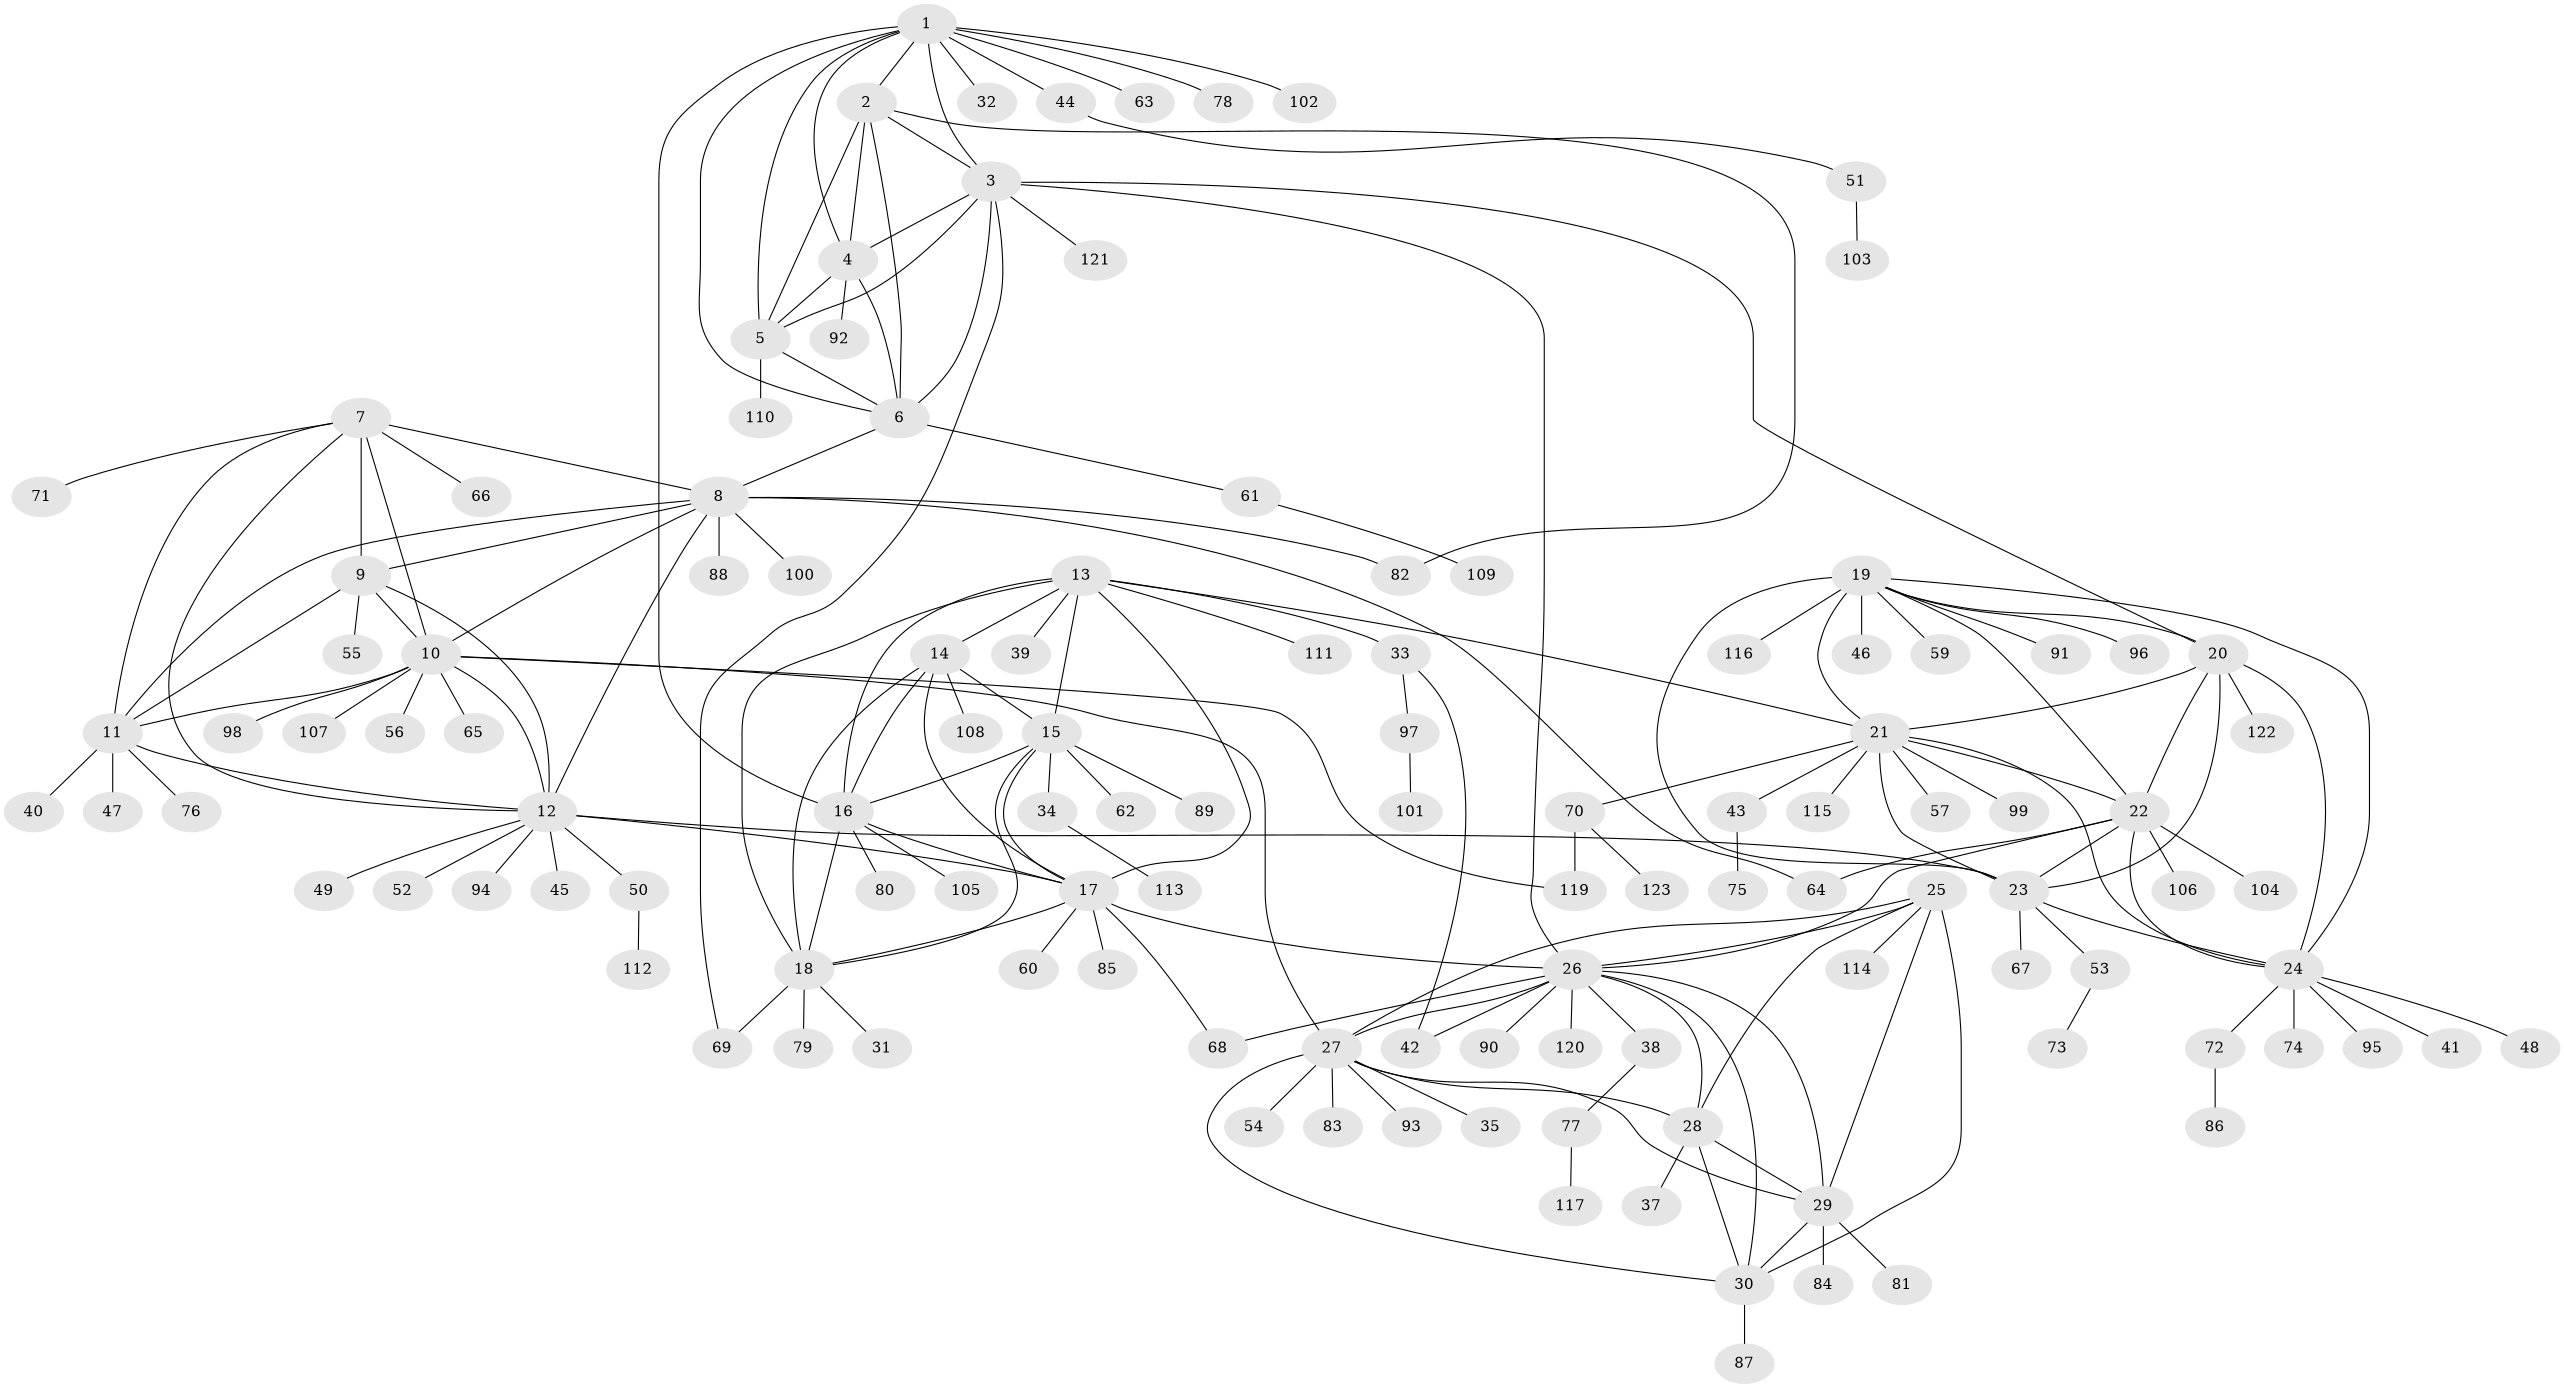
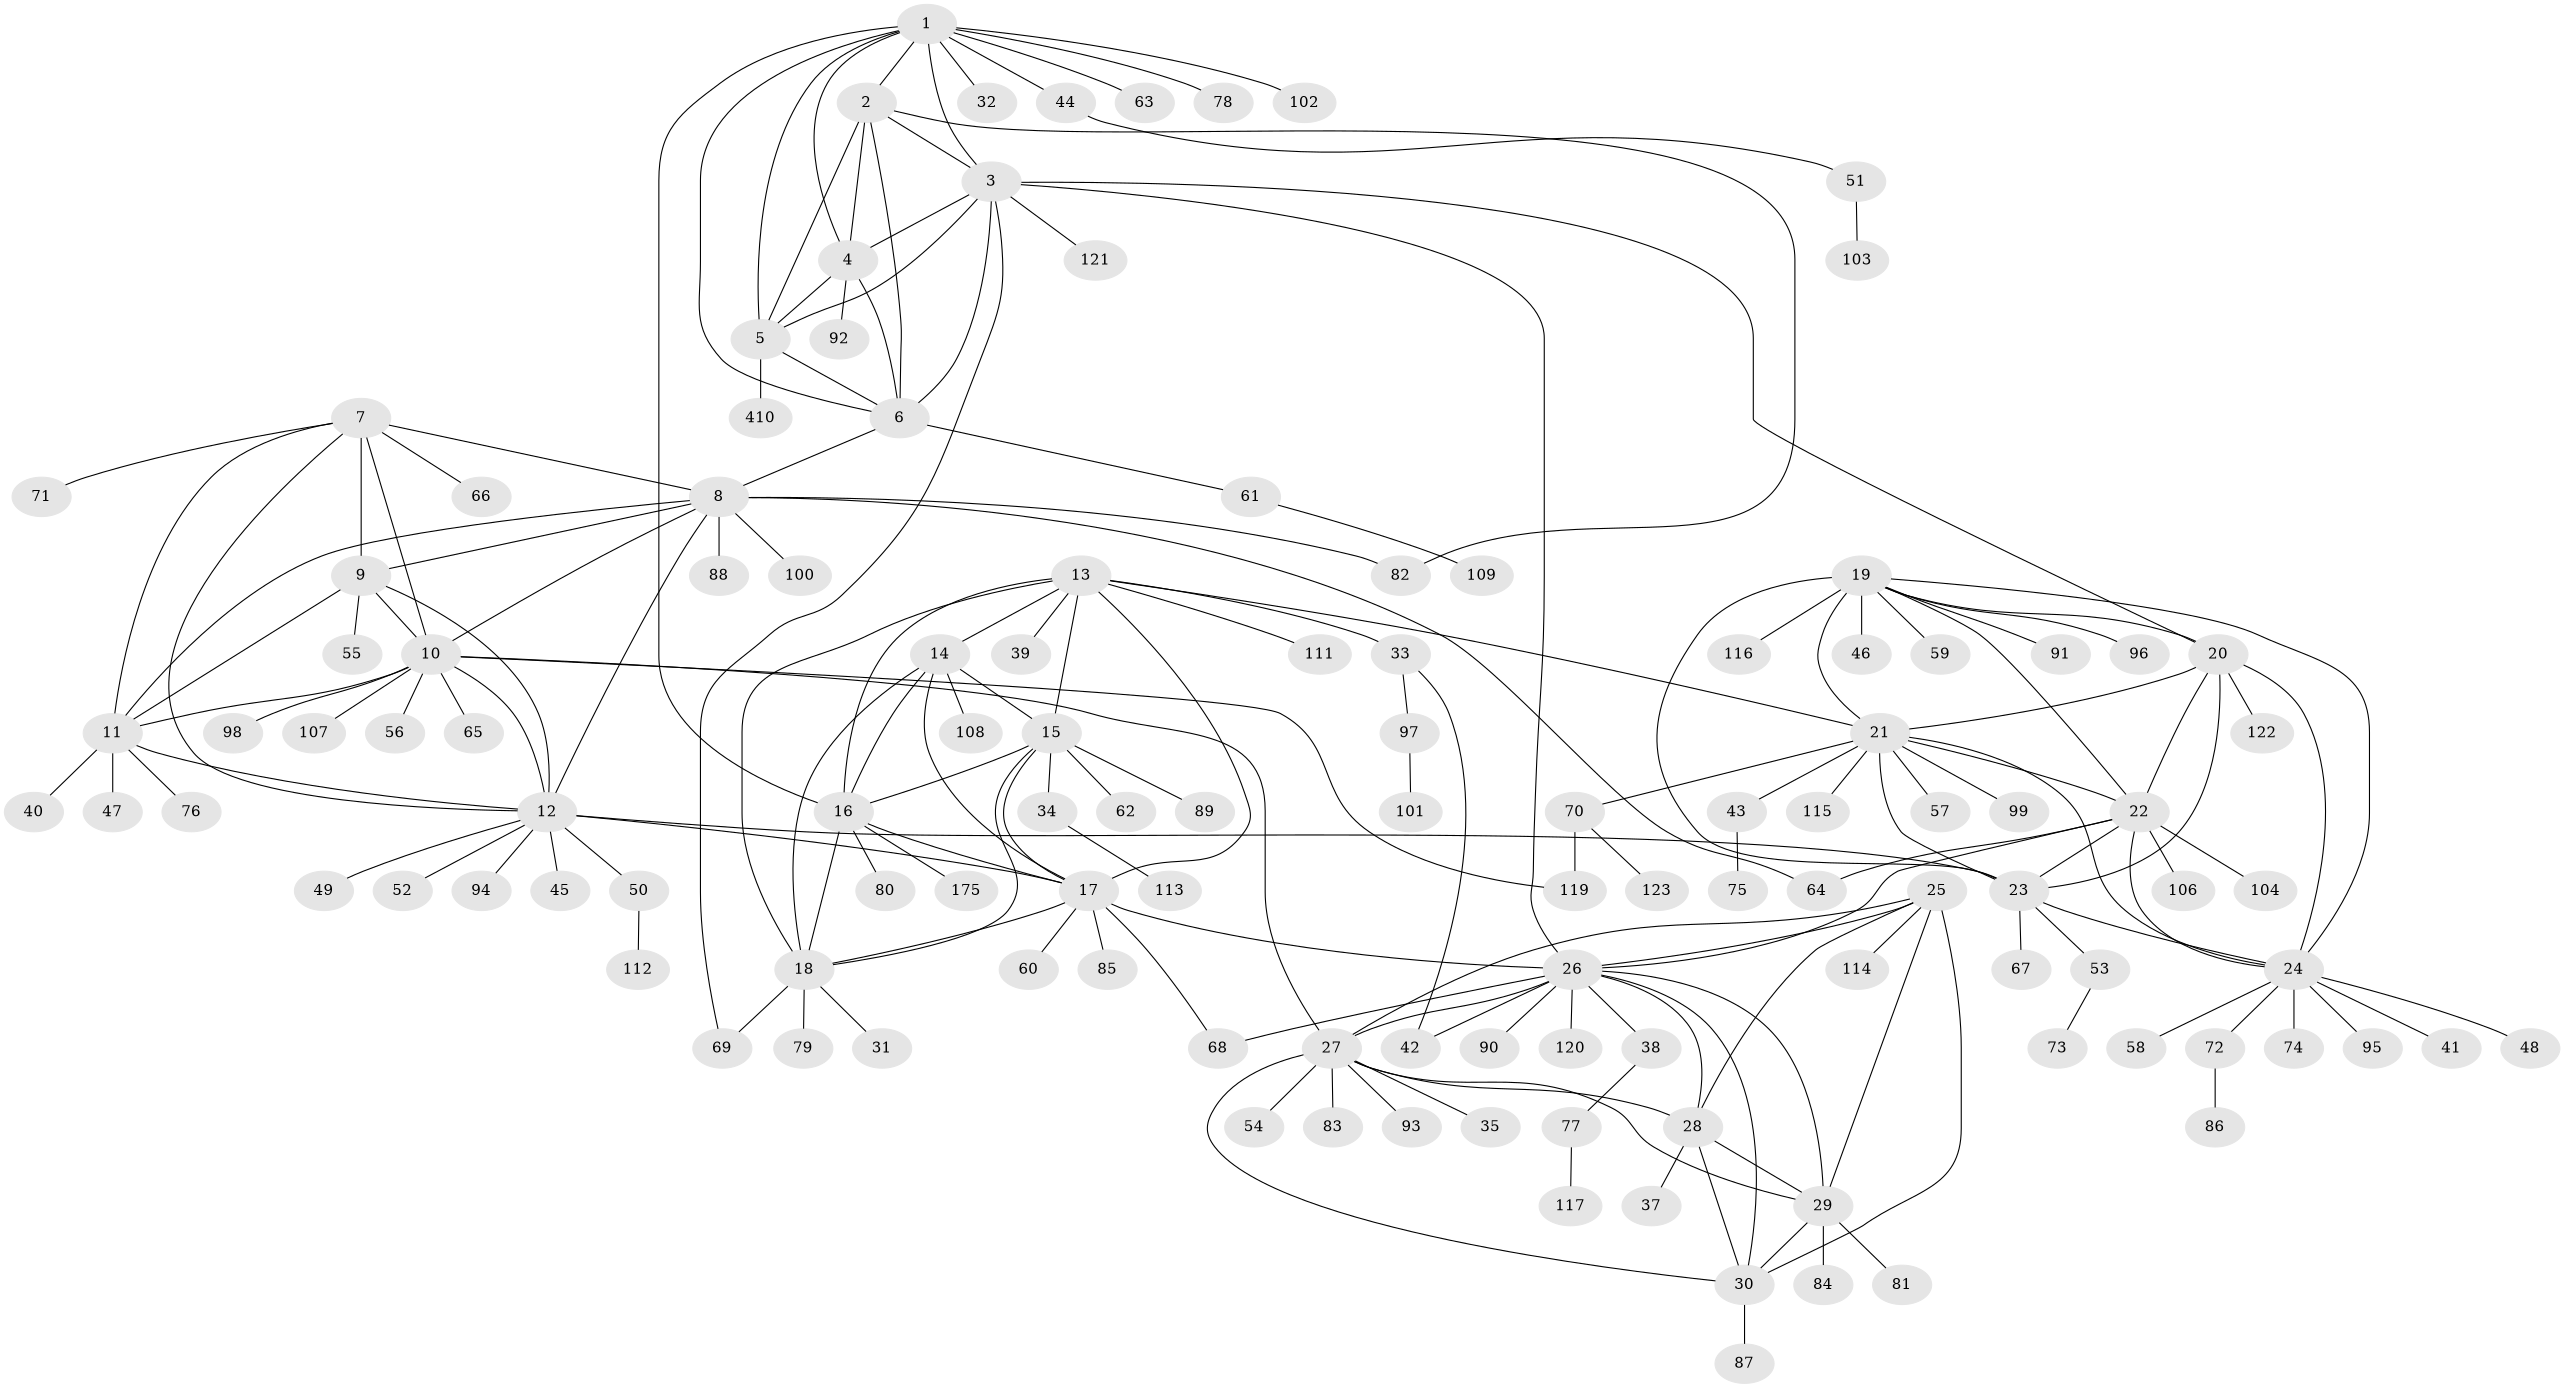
(761, 418) -> (761, 418)
(966, 891) -> (966, 891)
none -> (2136, 1048)
